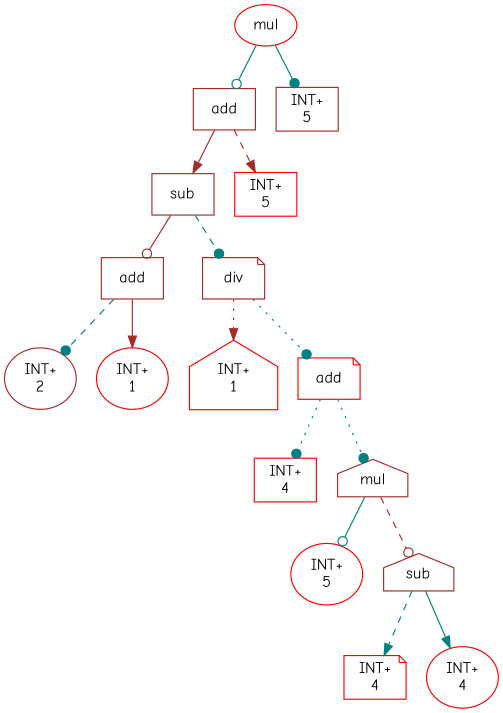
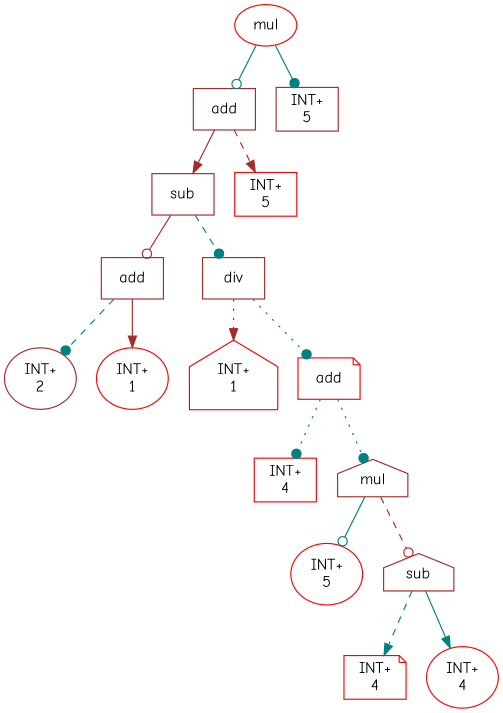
(234, 278) -> (234, 278)
